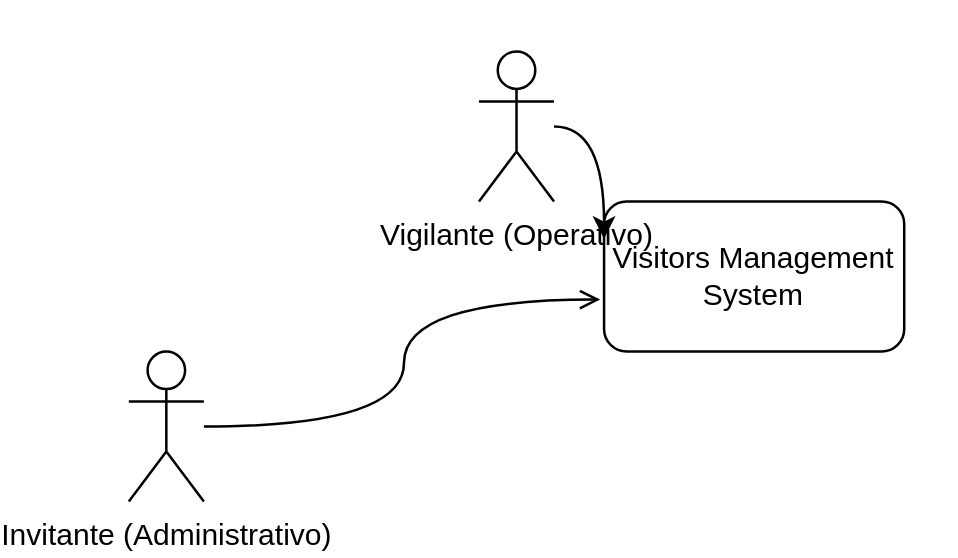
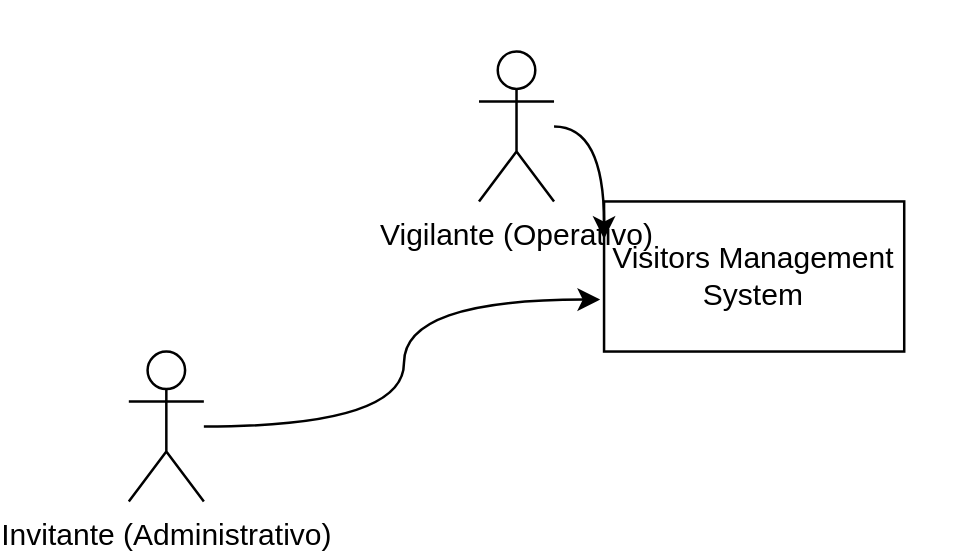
(754, 276) -> (754, 276)
(585, 300) -> (582, 299)
